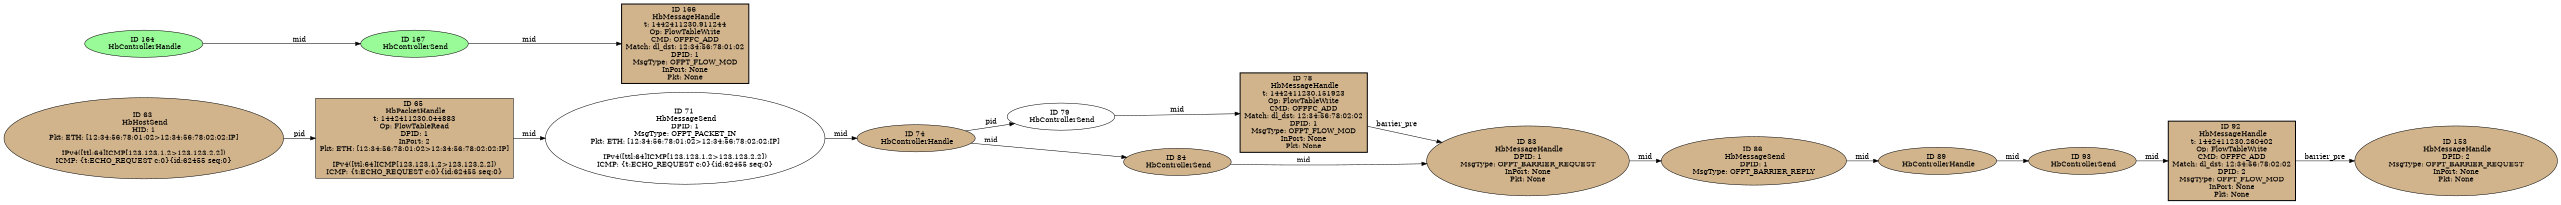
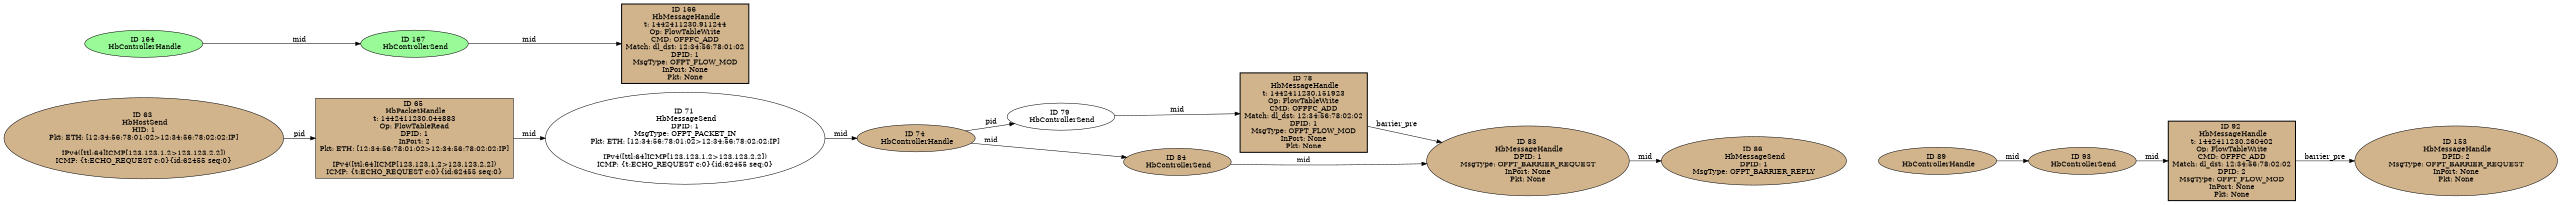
(1860, 161) -> none
